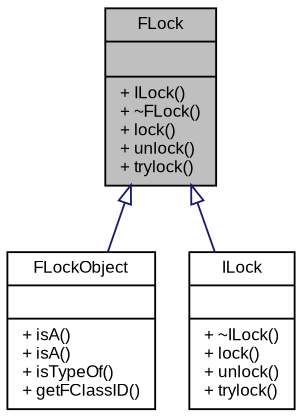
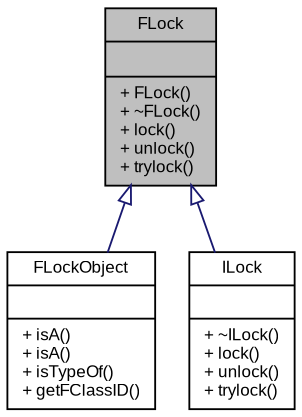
(153, 93) -> (156, 93)
